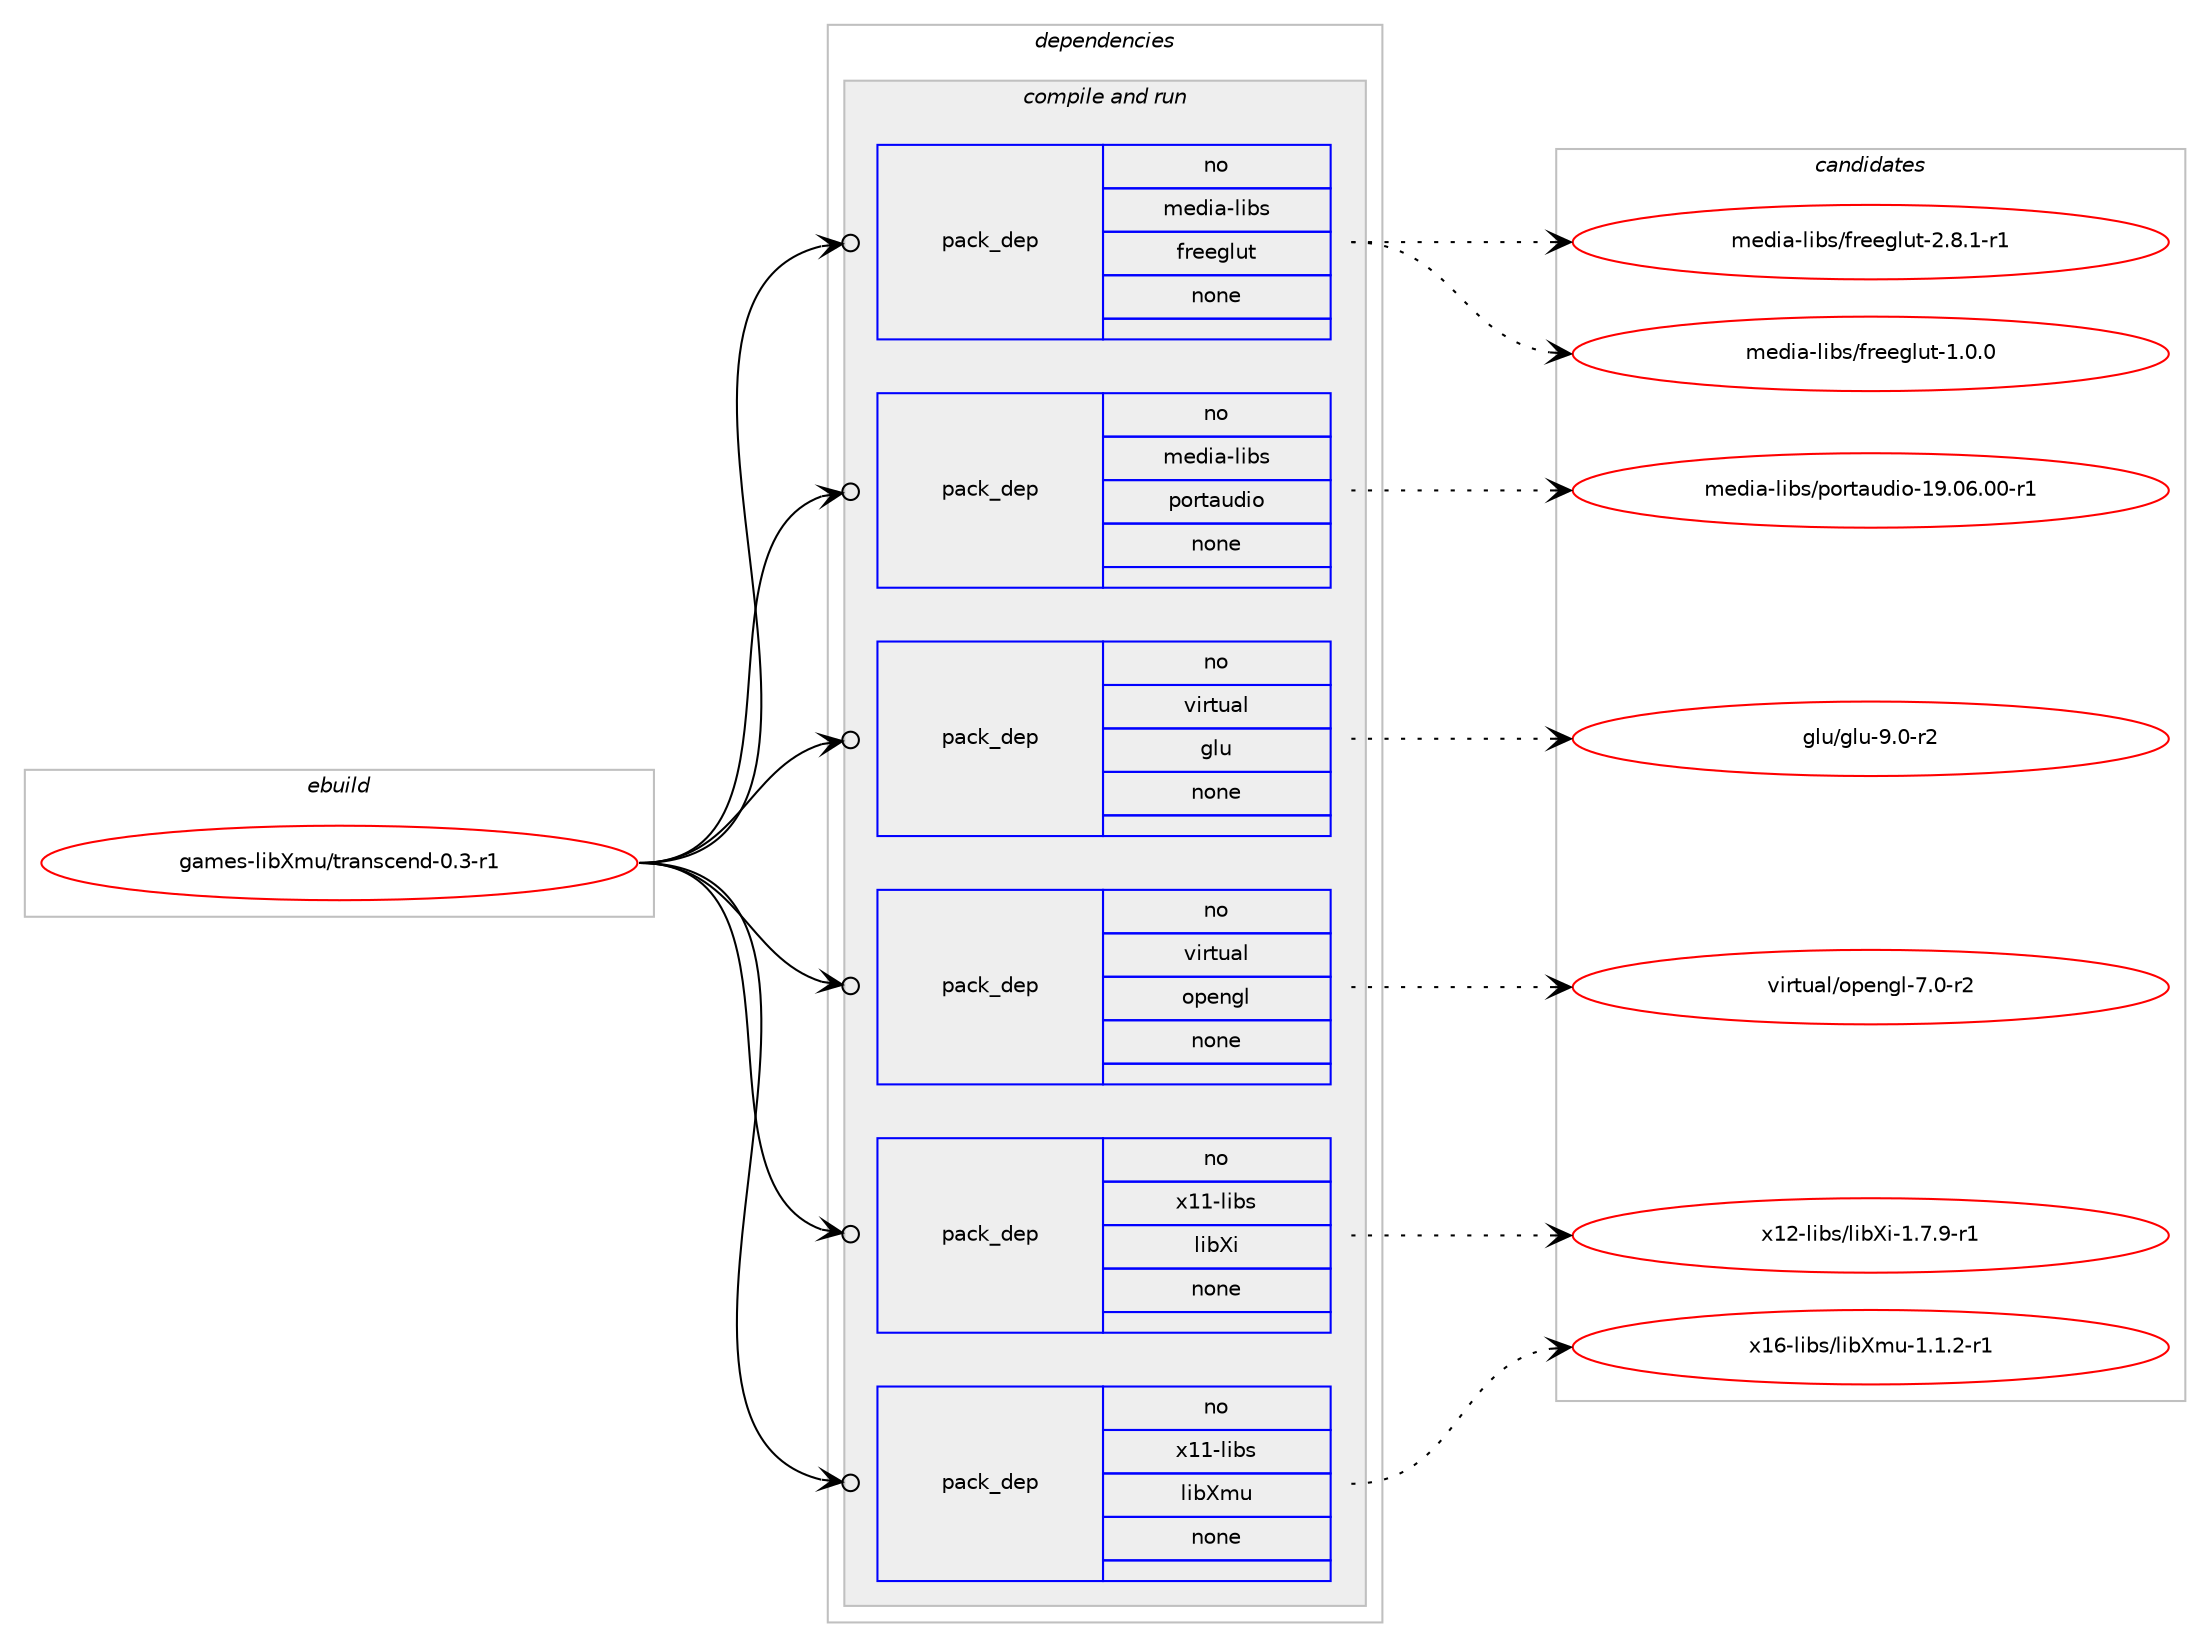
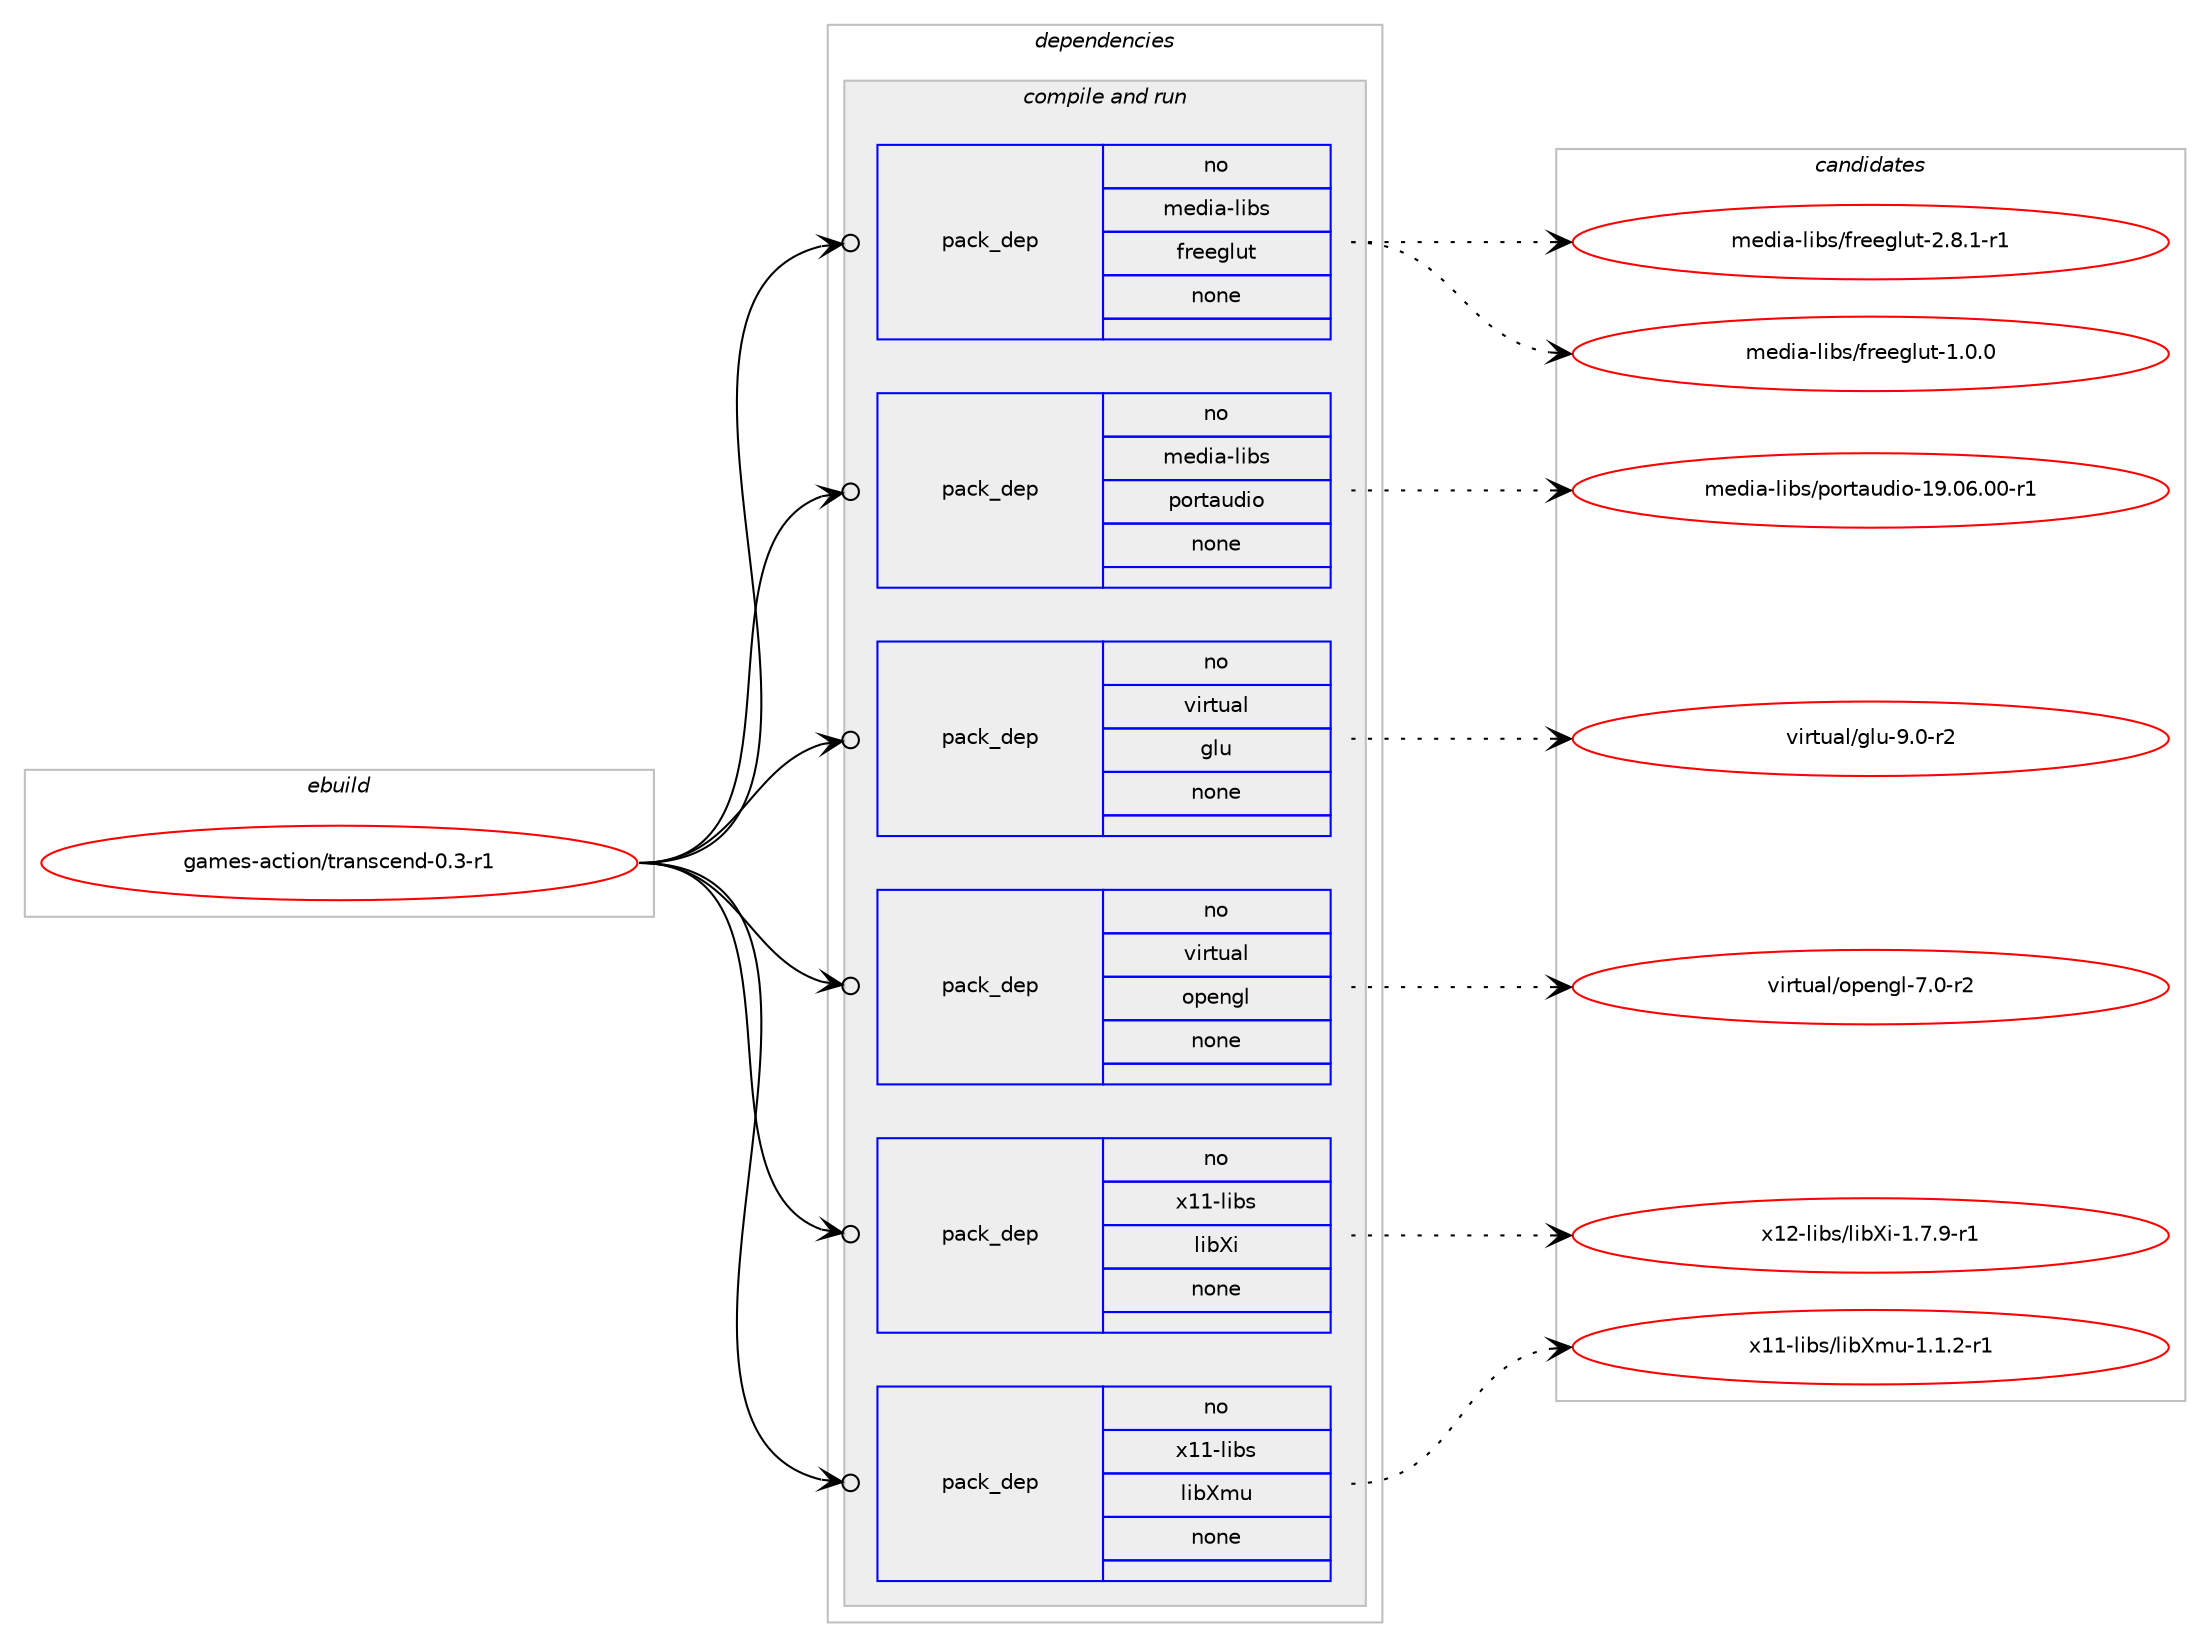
(1871, 739) -> (1871, 739)
(339, 863) -> (339, 863)
(1871, 1347) -> (1871, 1347)
